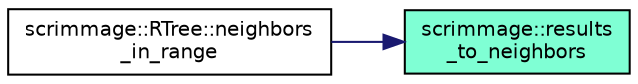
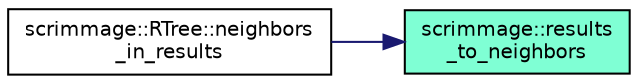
(170, 42) -> (170, 42)
